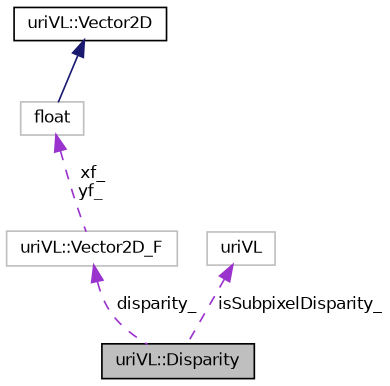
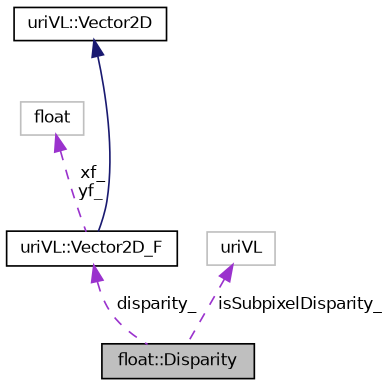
(68, 79) -> (110, 144)
(92, 249) -> (92, 249)
(178, 361) -> (178, 361)
